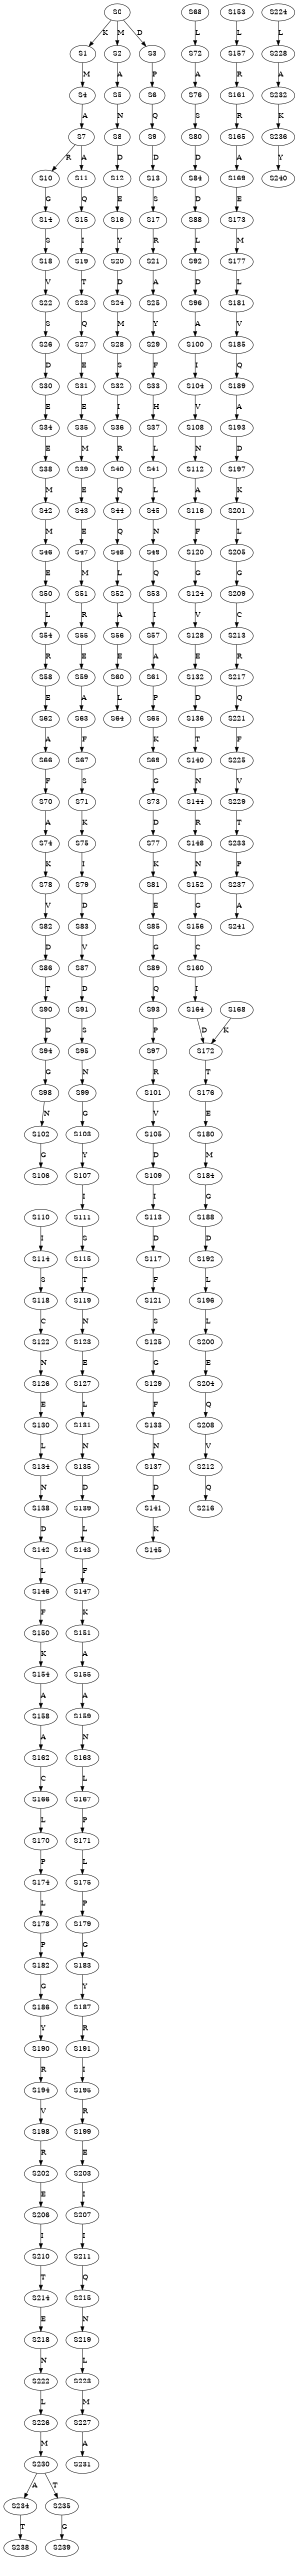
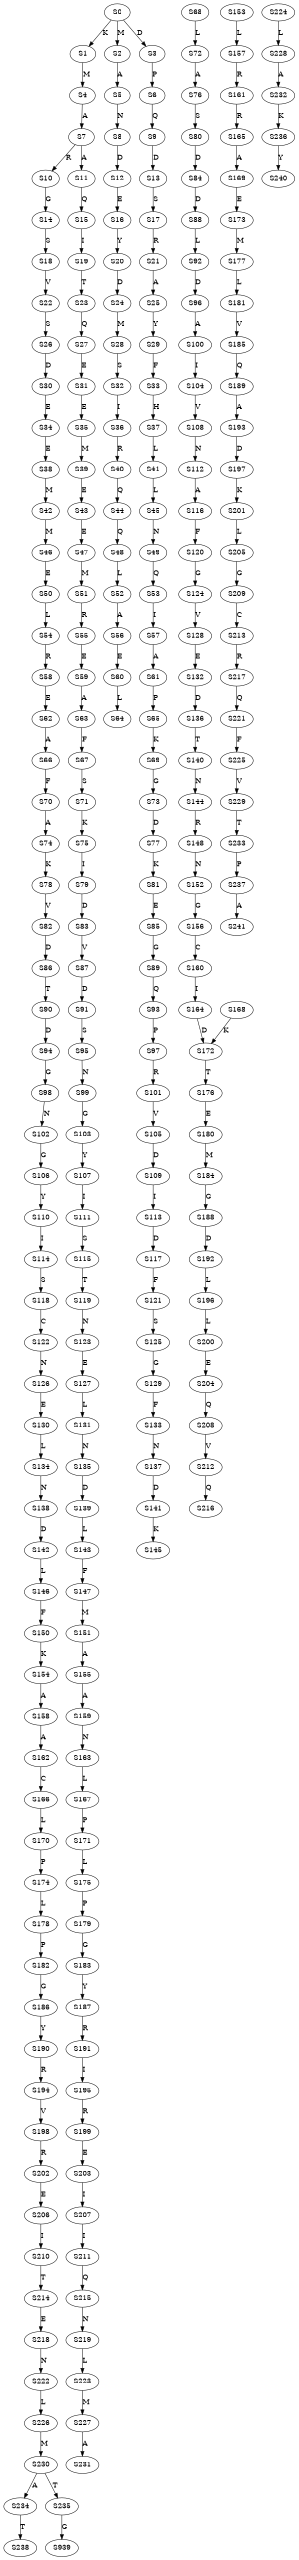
none -> (41, 1195)
(85, 1613) -> (85, 1613)
(62, 2548) -> (62, 2548)
